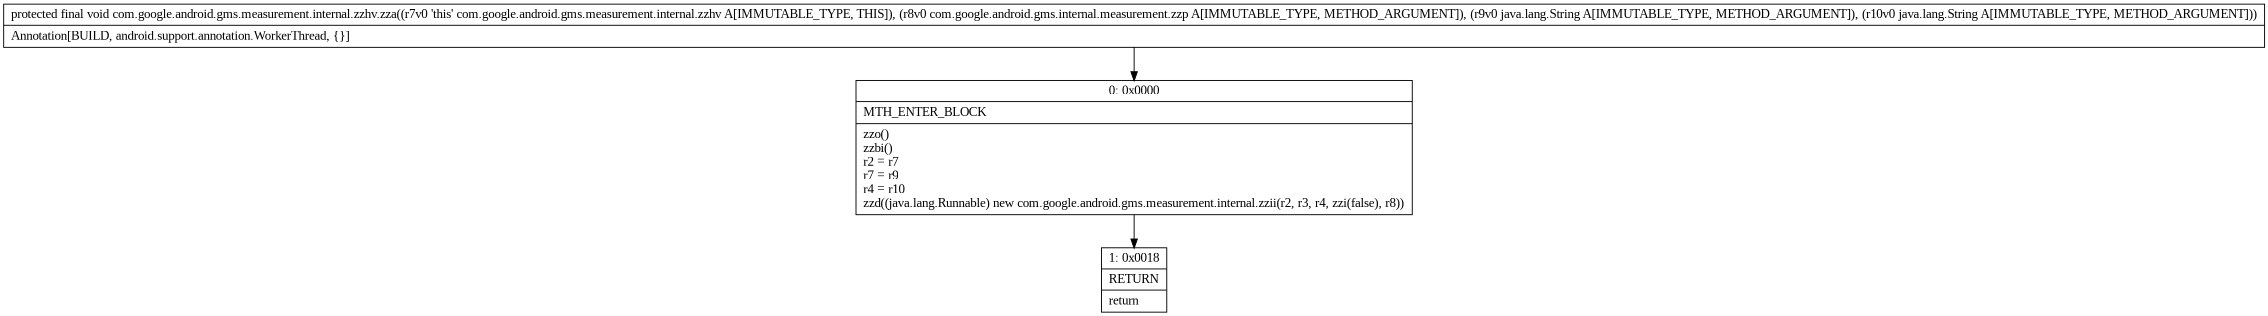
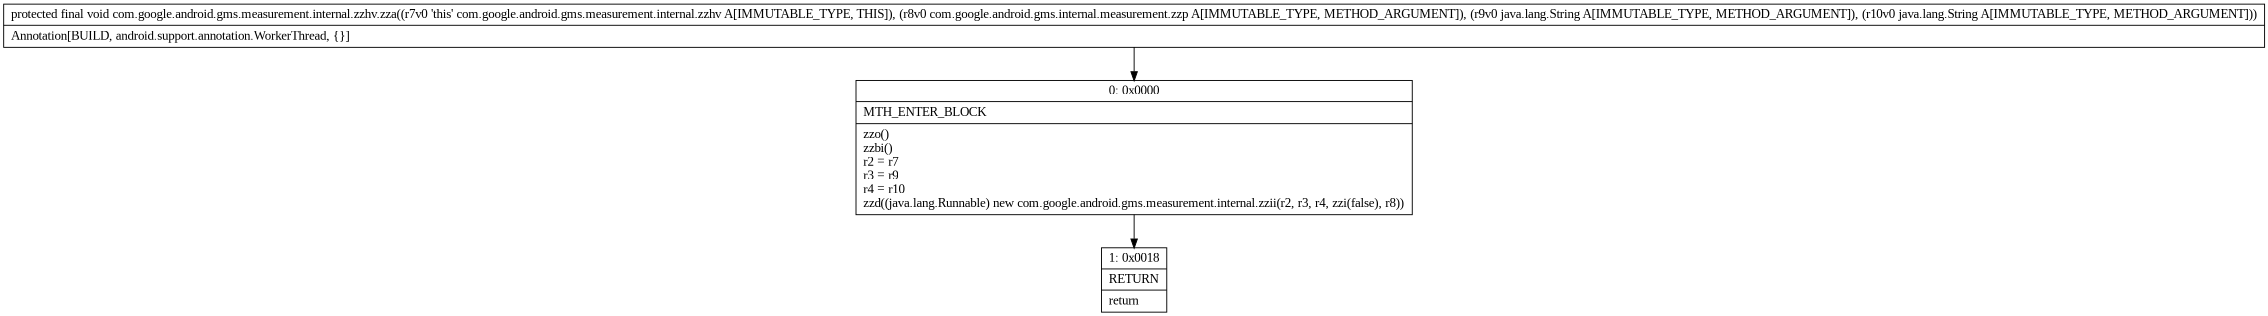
(881, 176) -> (881, 176)
